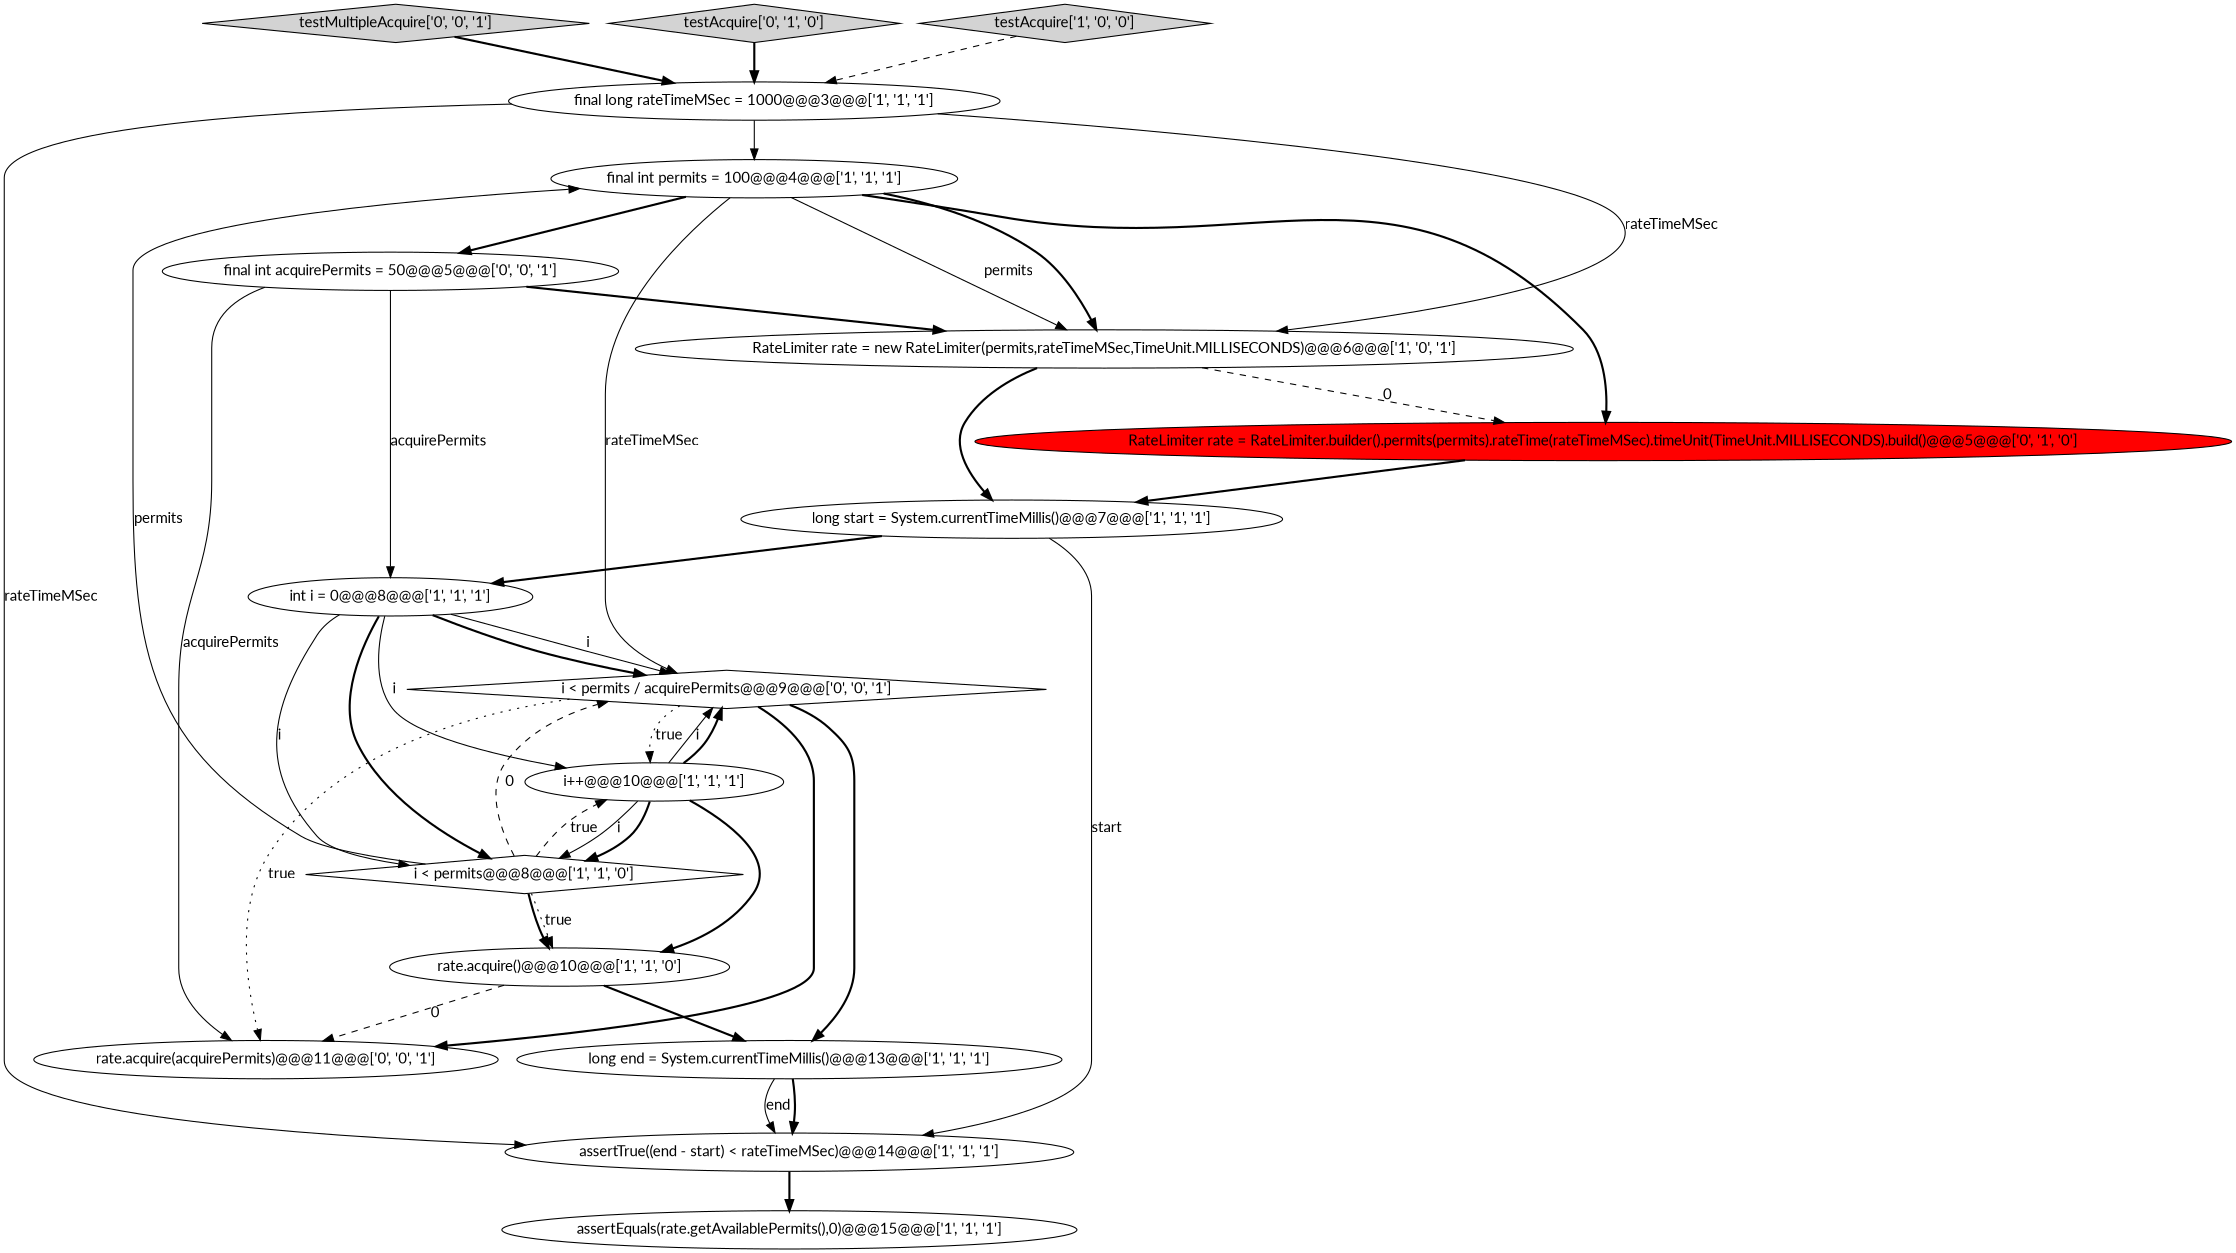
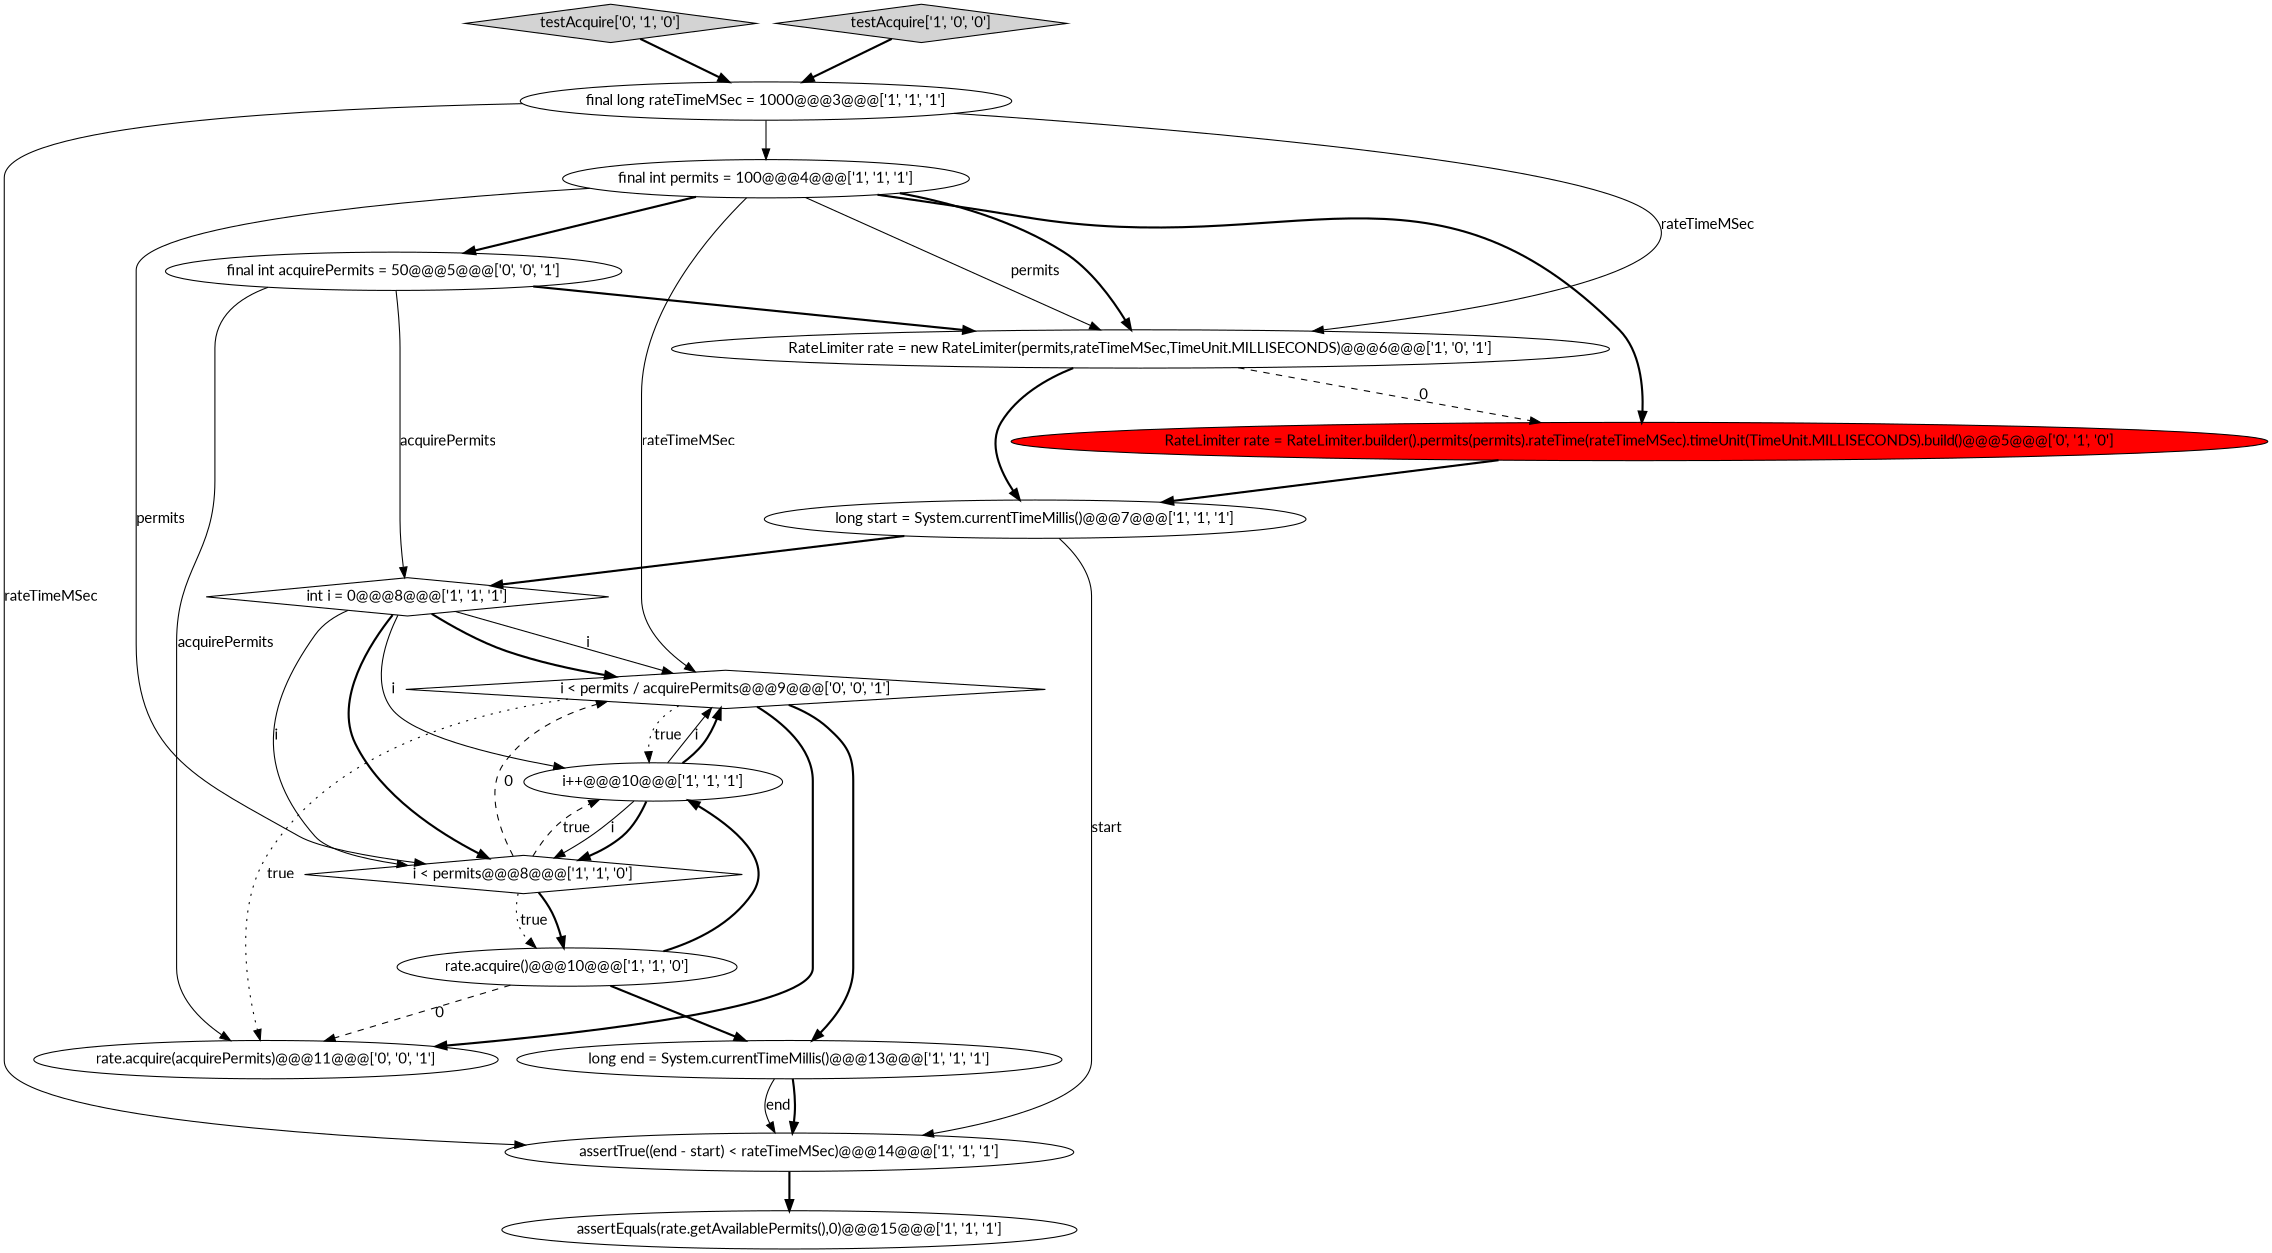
(396, 23) -> none
(926, 58) -> (852, 58)
(133, 423) -> (136, 417)
(390, 597) -> (407, 597)
(759, 881) -> (754, 890)
